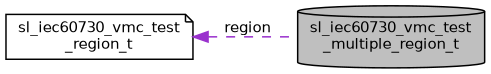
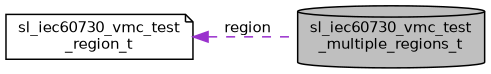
(391, 37) -> (391, 37)
